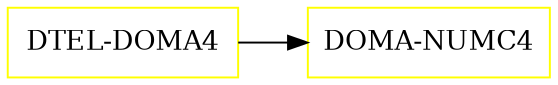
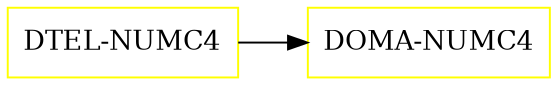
(123, 43) -> (123, 43)
